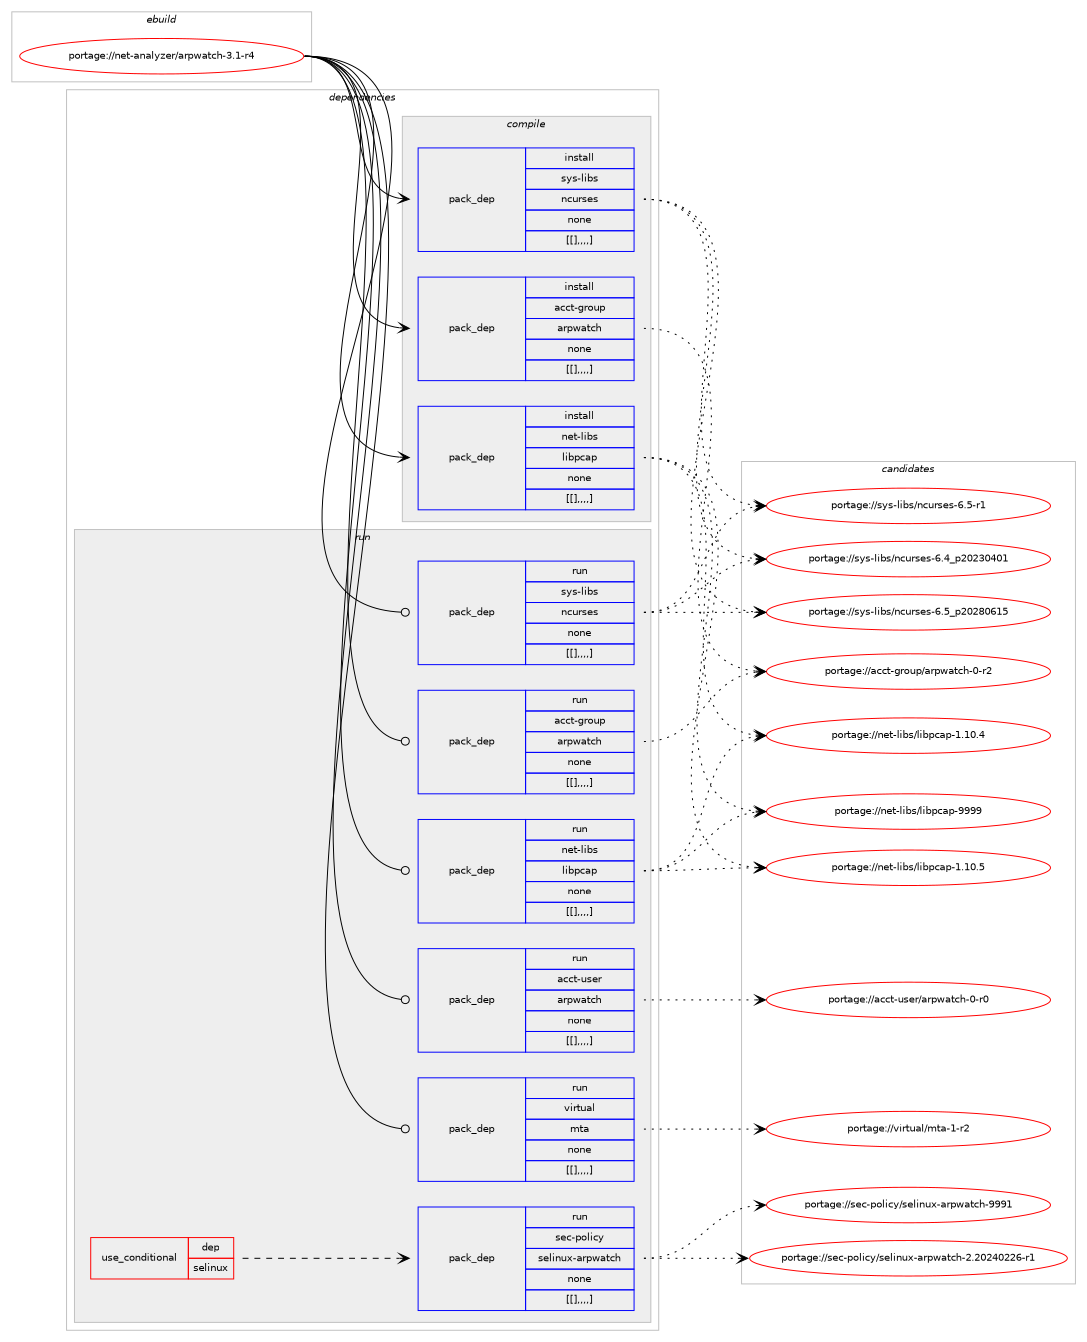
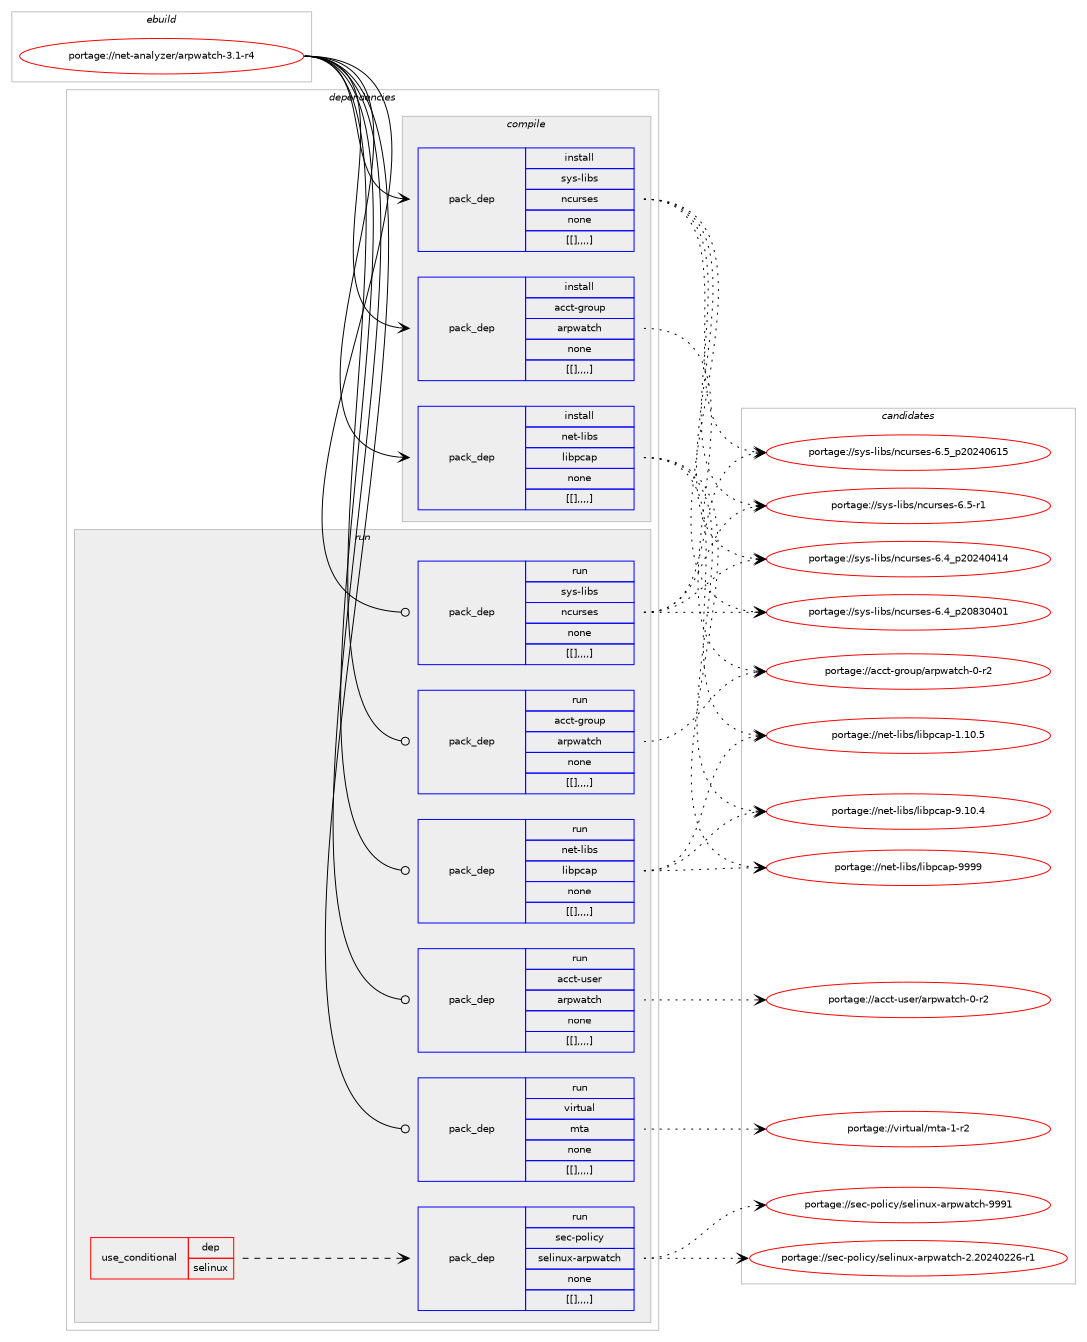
none -> (908, 559)
(908, 559) -> (908, 612)
(908, 612) -> (908, 453)
(908, 736) -> (908, 812)
(908, 1000) -> (908, 1000)
